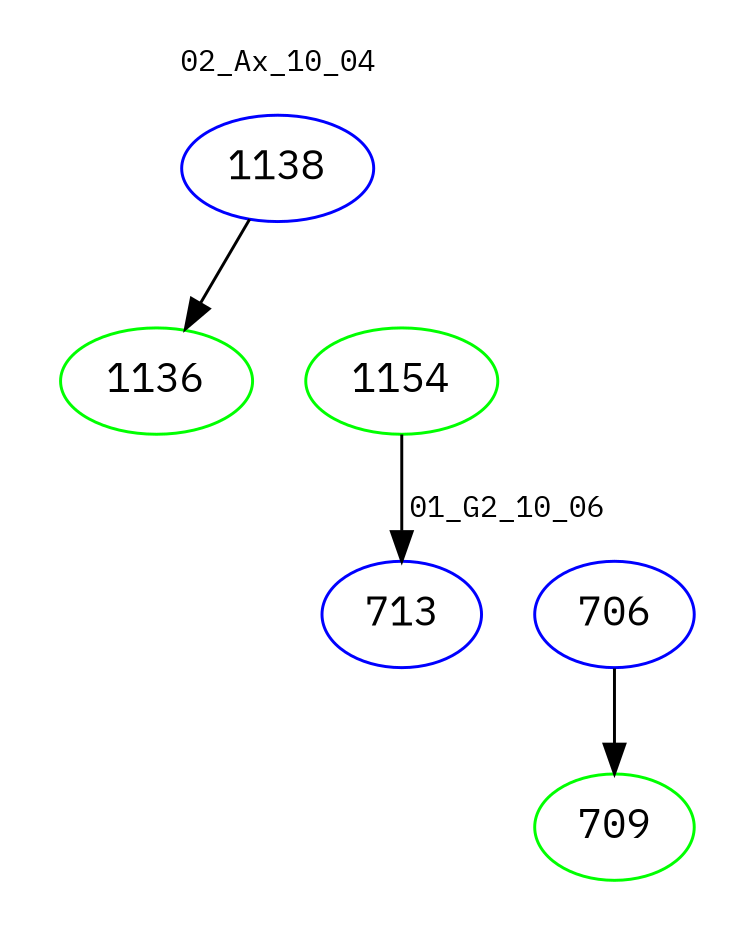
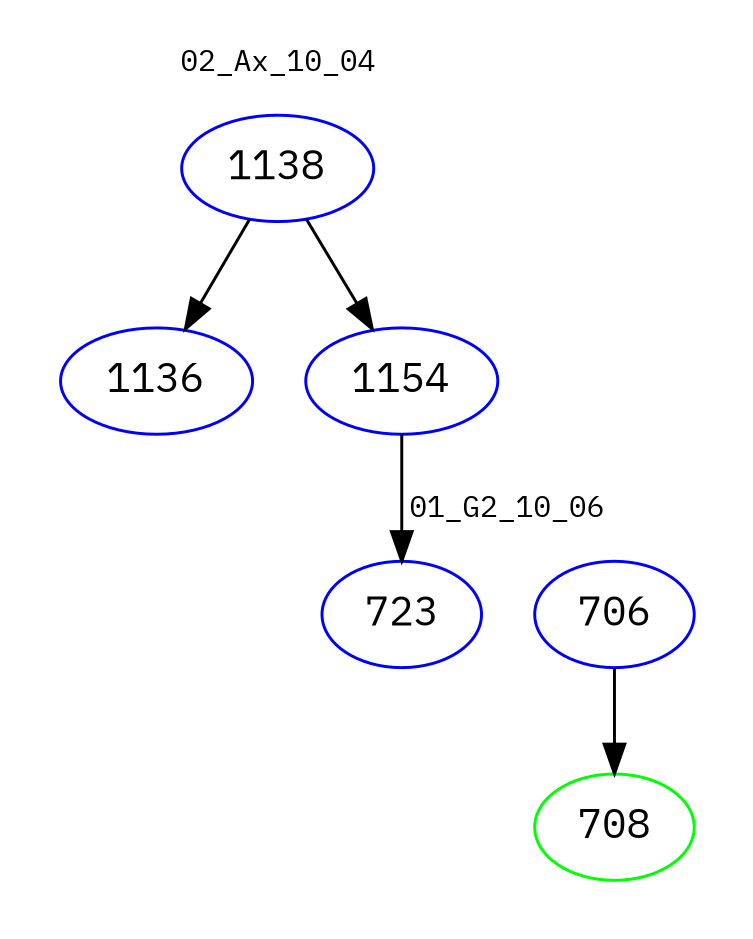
none -> (332, 261)
(157, 381) -> (157, 381)
(402, 381) -> (402, 381)
(402, 614) -> (402, 614)
(614, 827) -> (614, 827)
